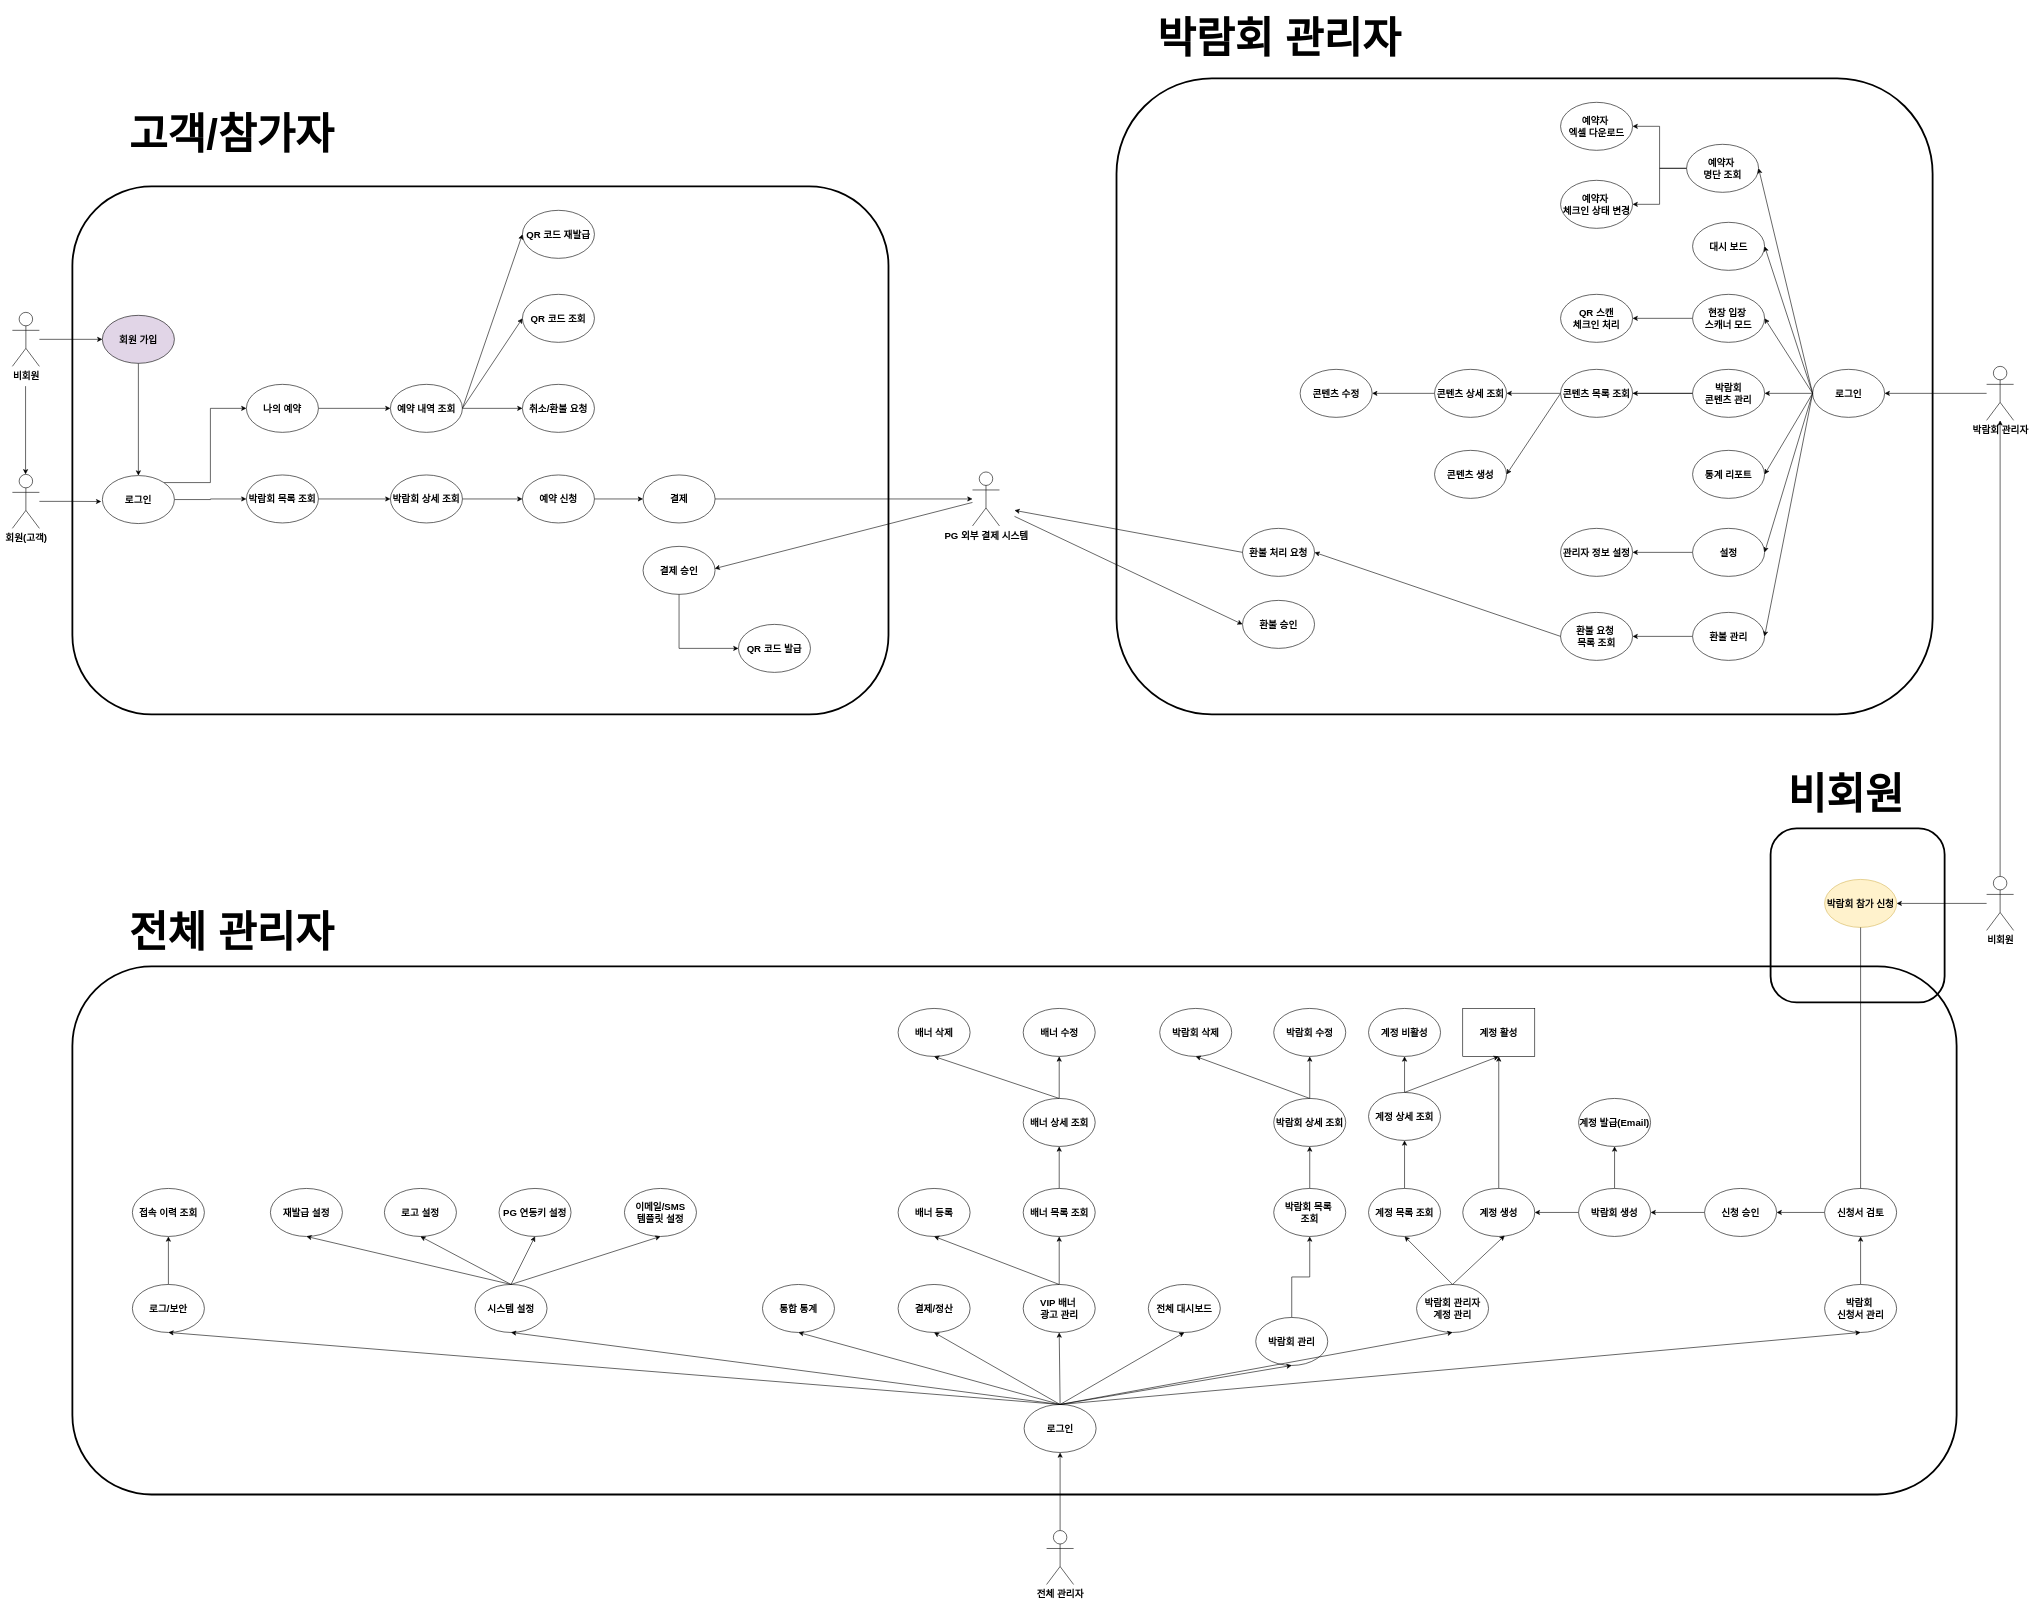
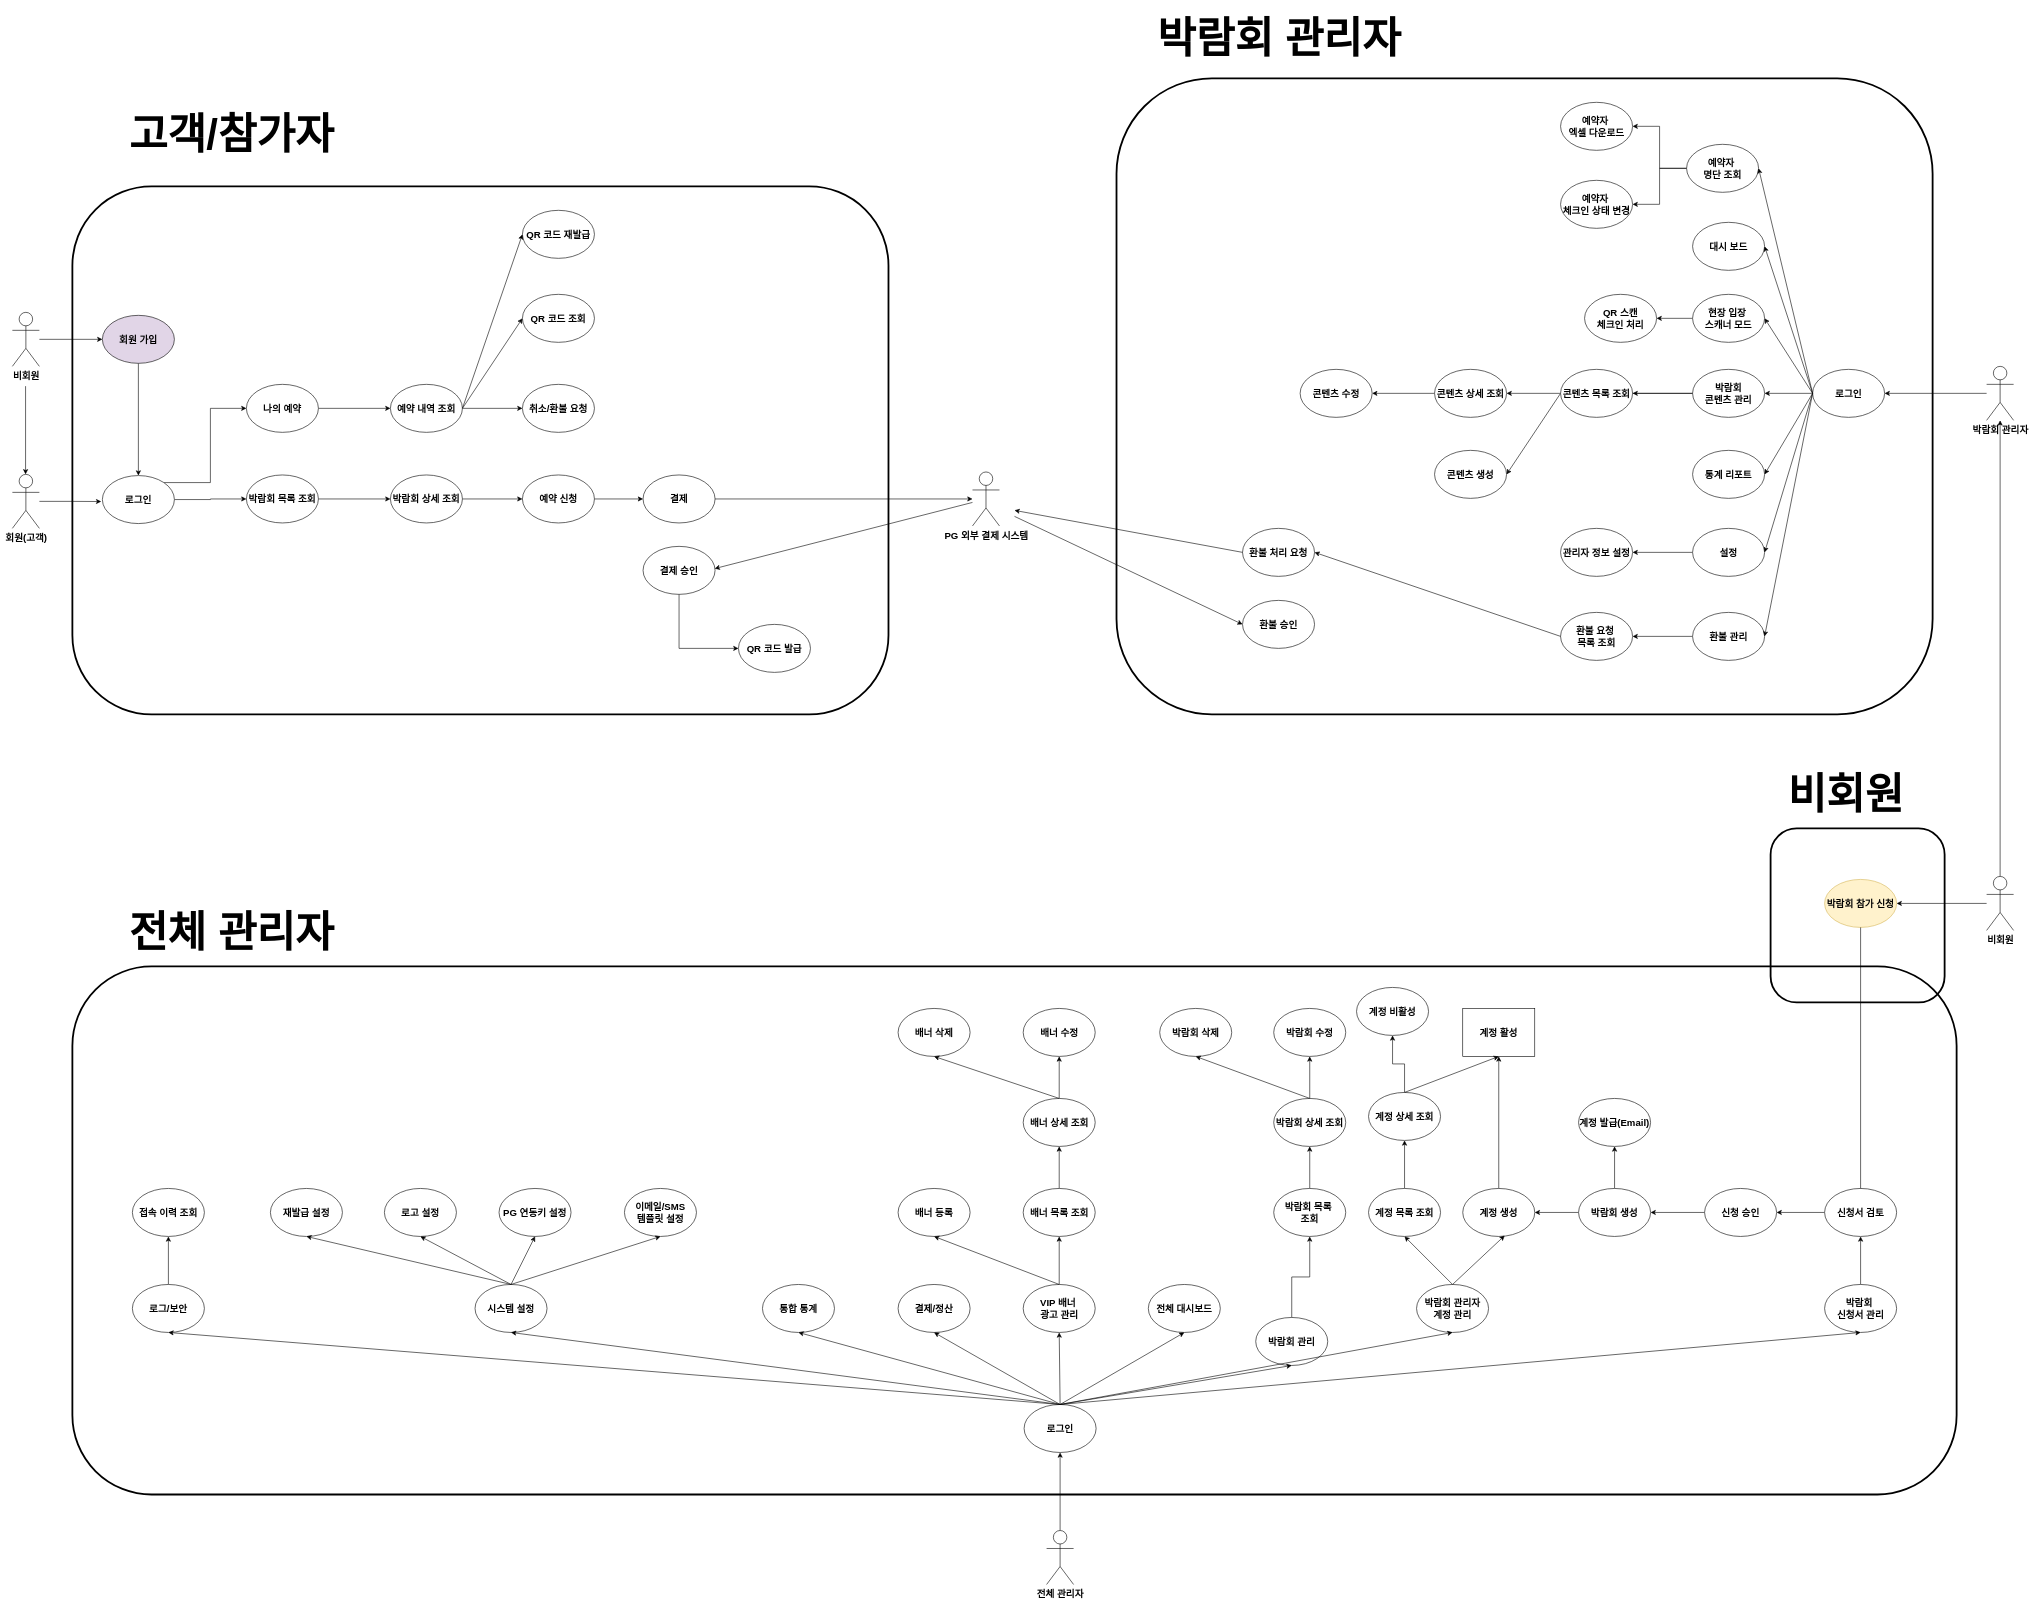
(1596, 318) -> (1620, 318)
(1404, 1032) -> (1392, 1011)
